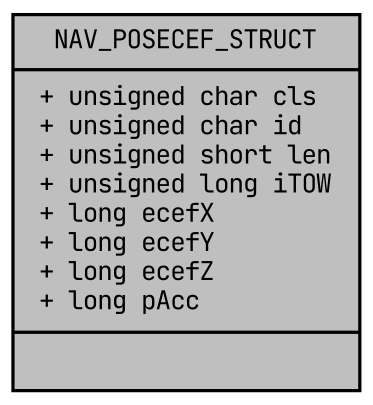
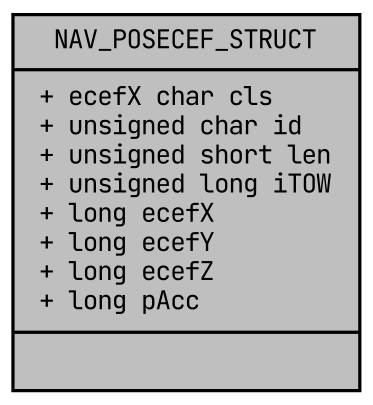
(178, 97) -> (157, 97)
